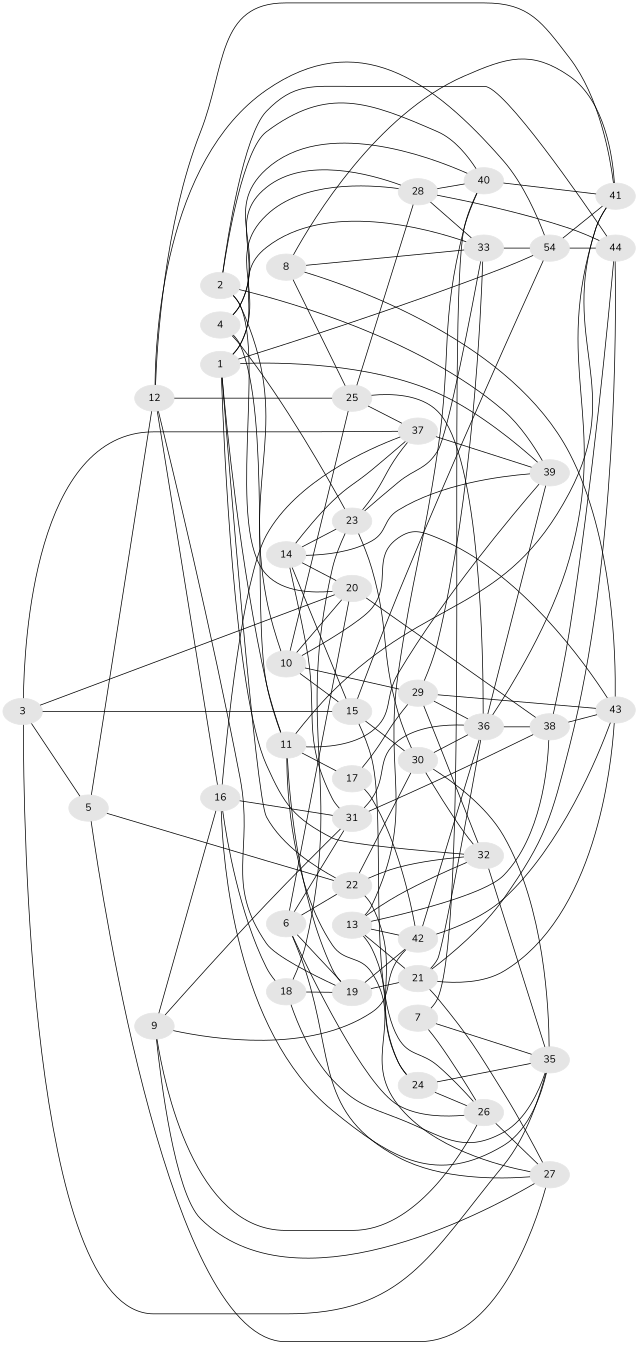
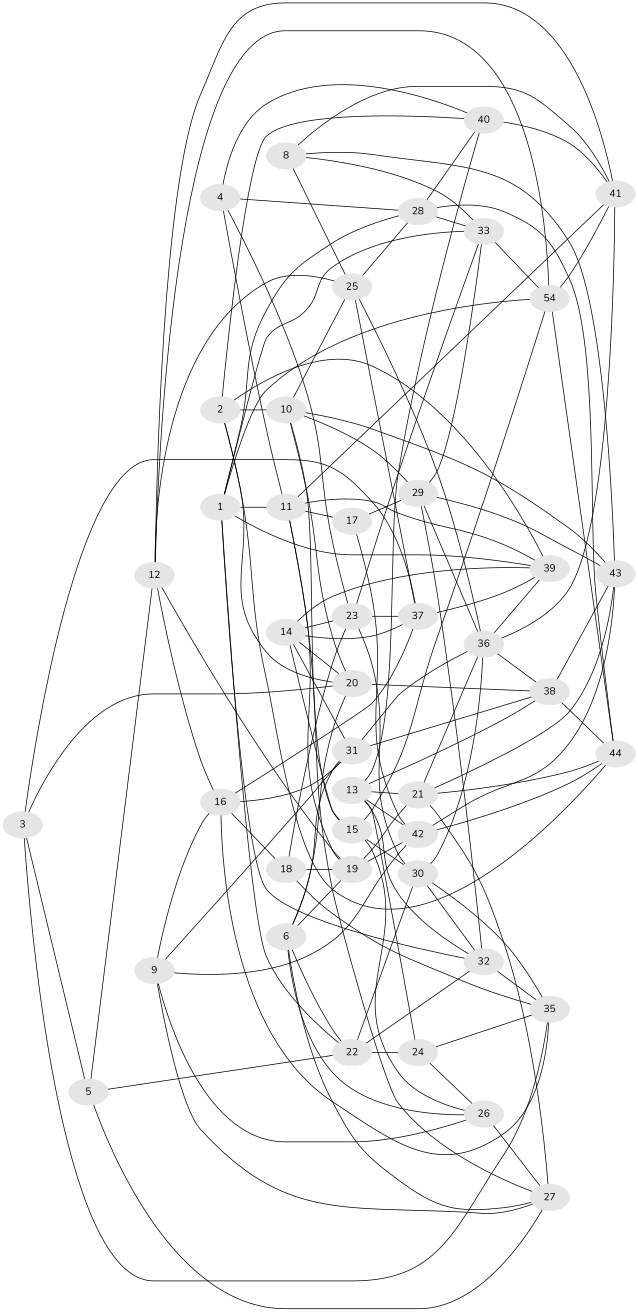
(187, 711) -> none
(449, 838) -> (522, 803)
(418, 1018) -> none
